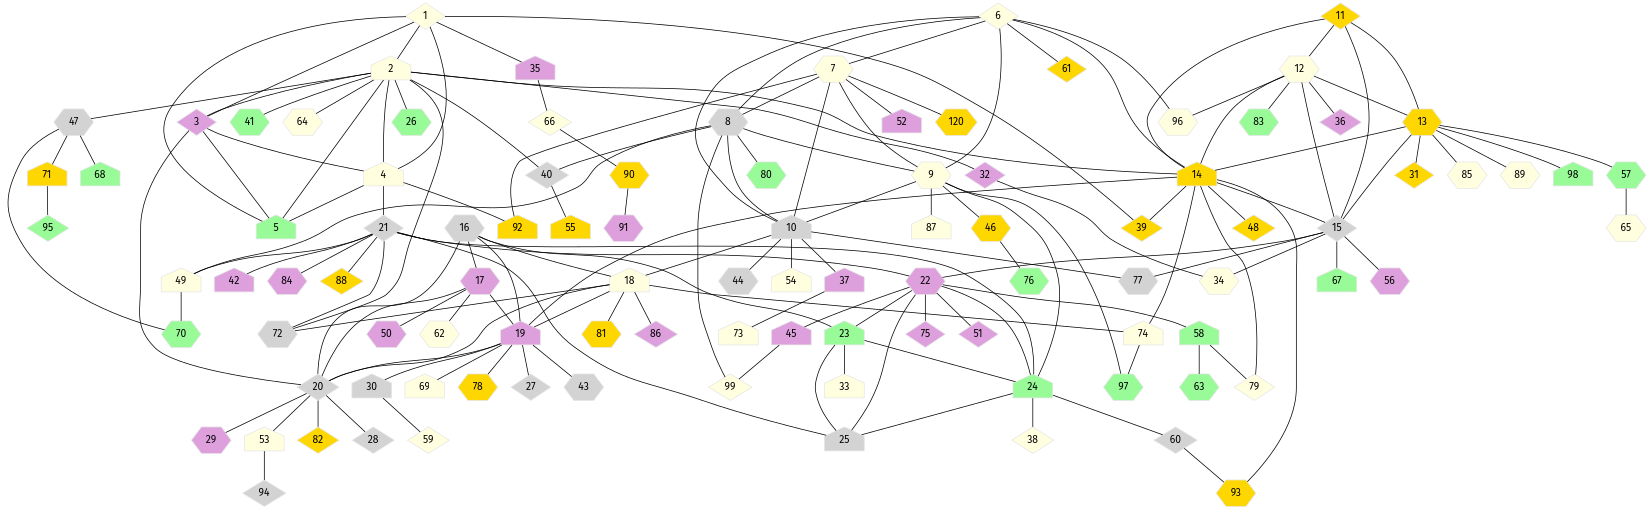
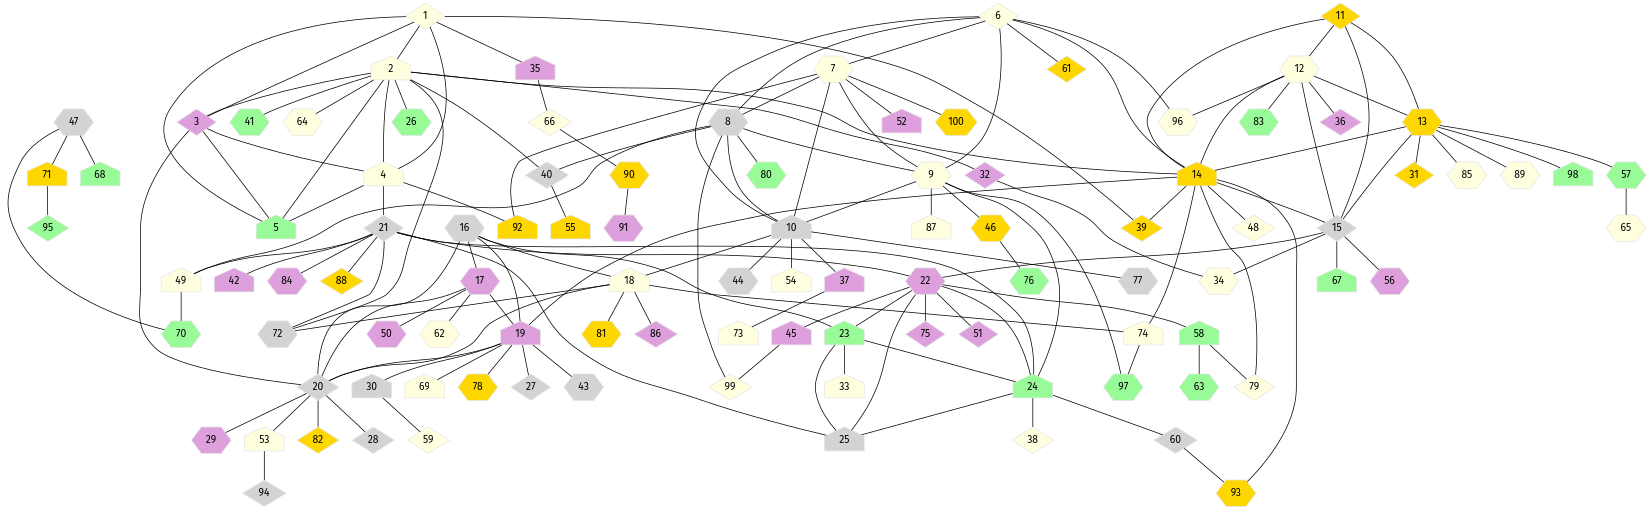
(231, 96) -> none
(956, 122) -> (956, 122)
(1254, 228) -> (1254, 228)
(1243, 253) -> none
(572, 309) -> none
